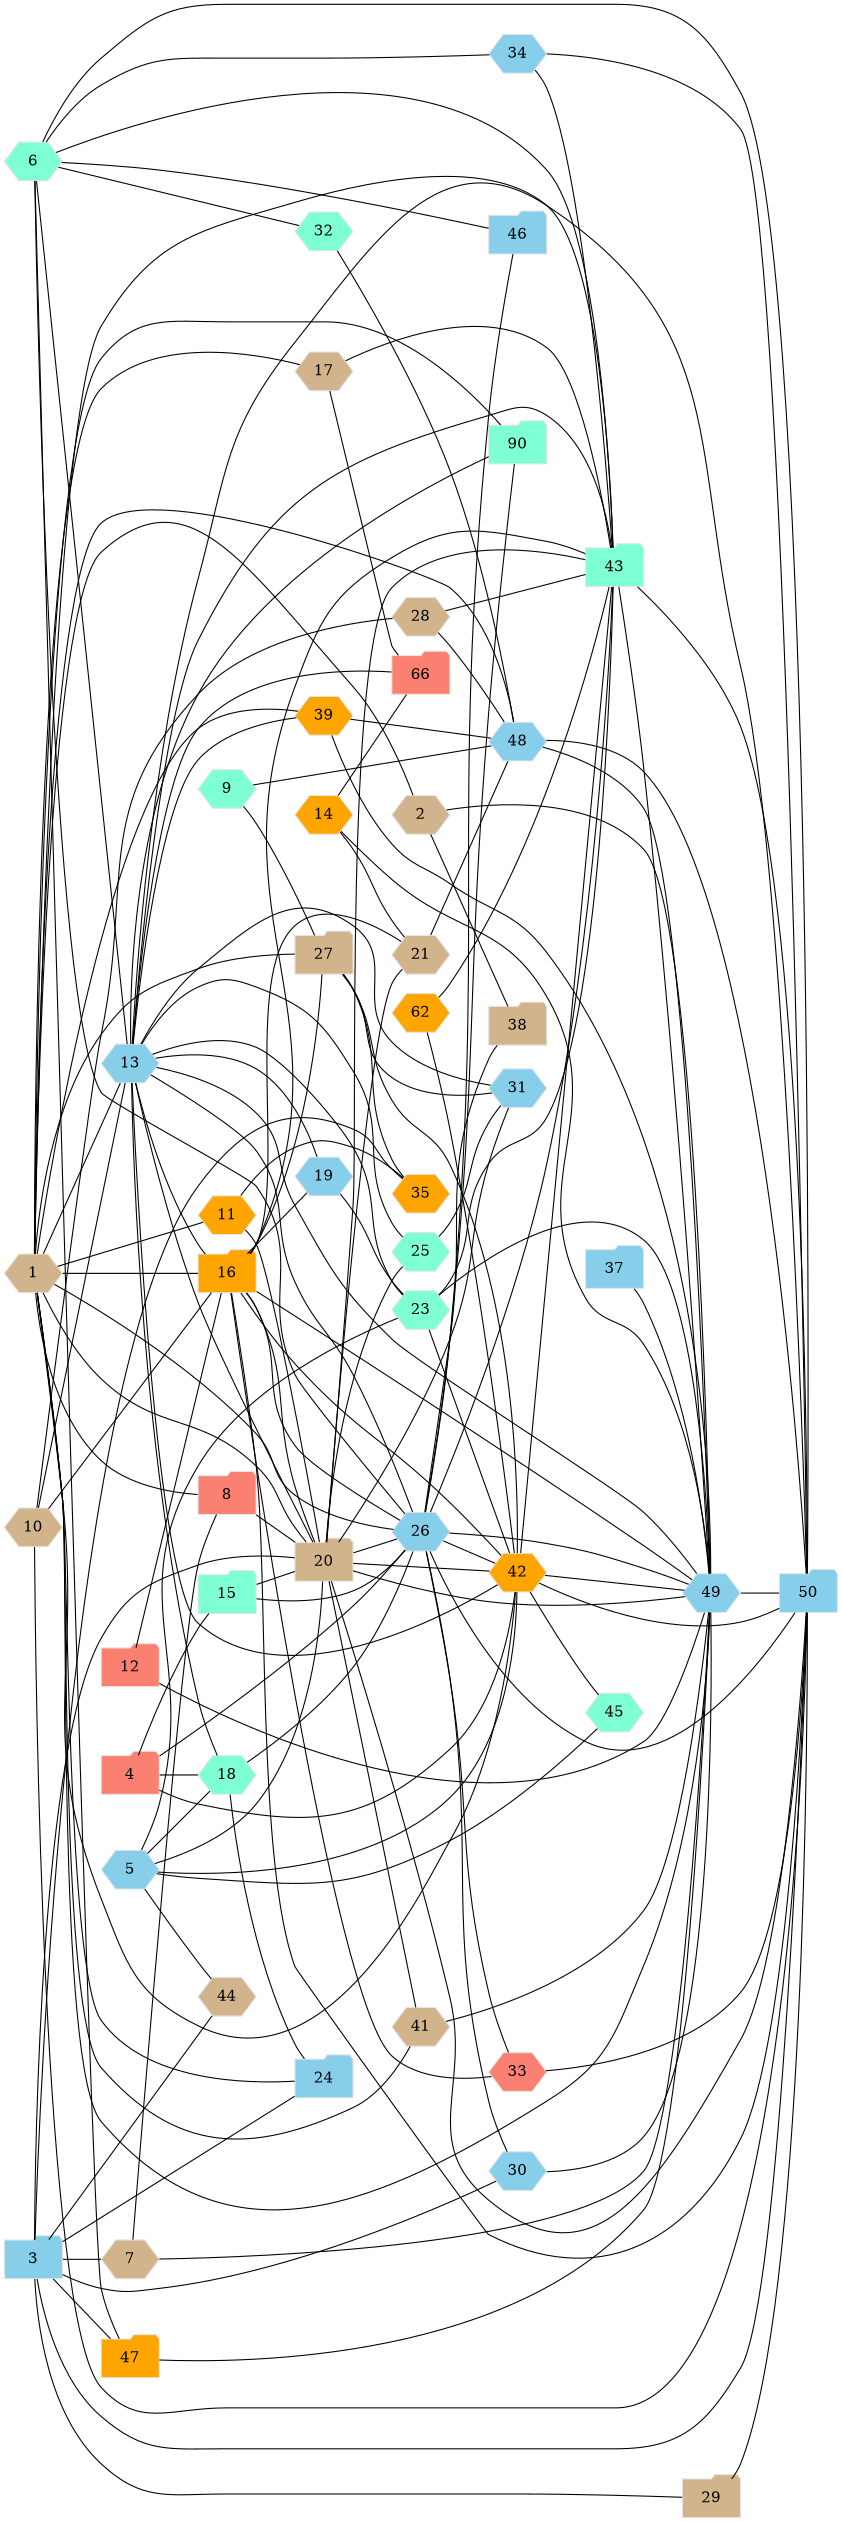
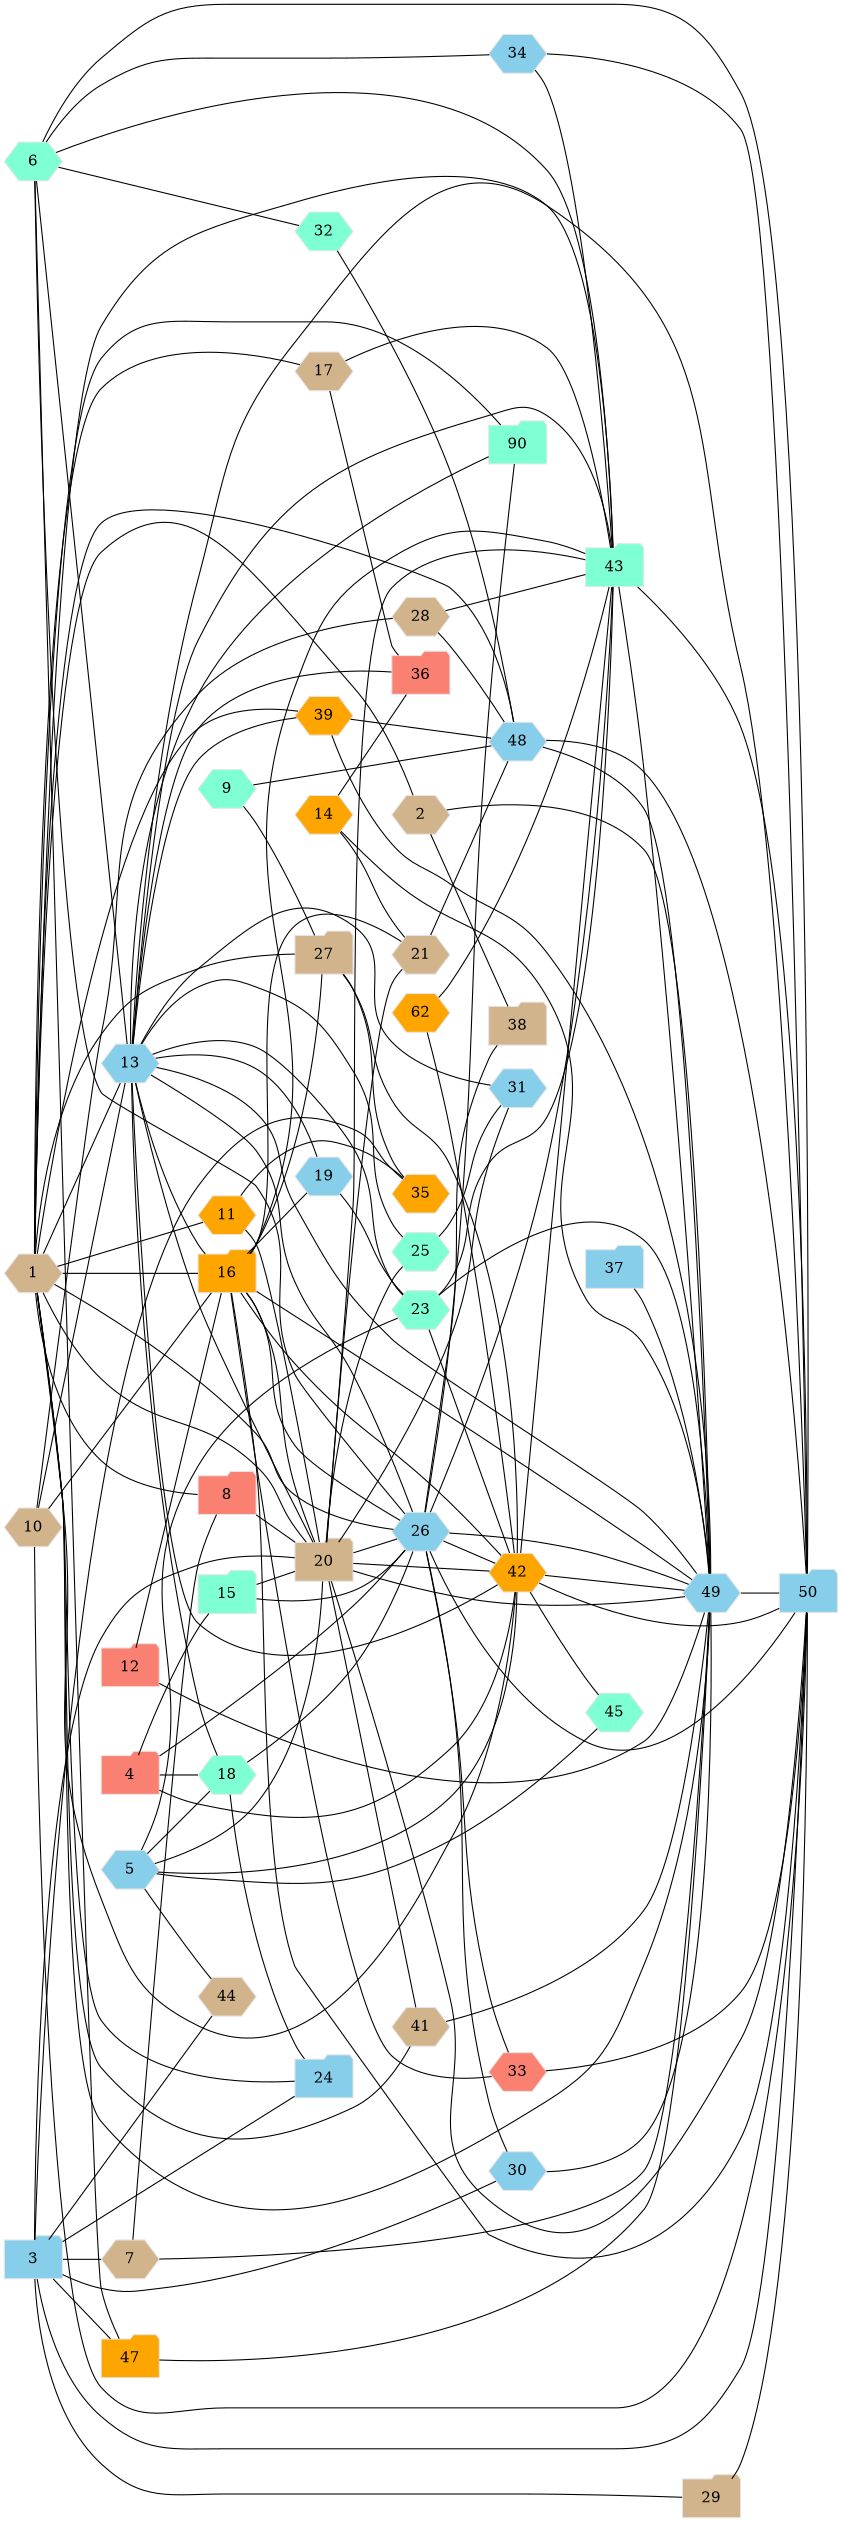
(518, 235) -> none
(421, 675) -> (421, 675)
(387, 1073) -> none
